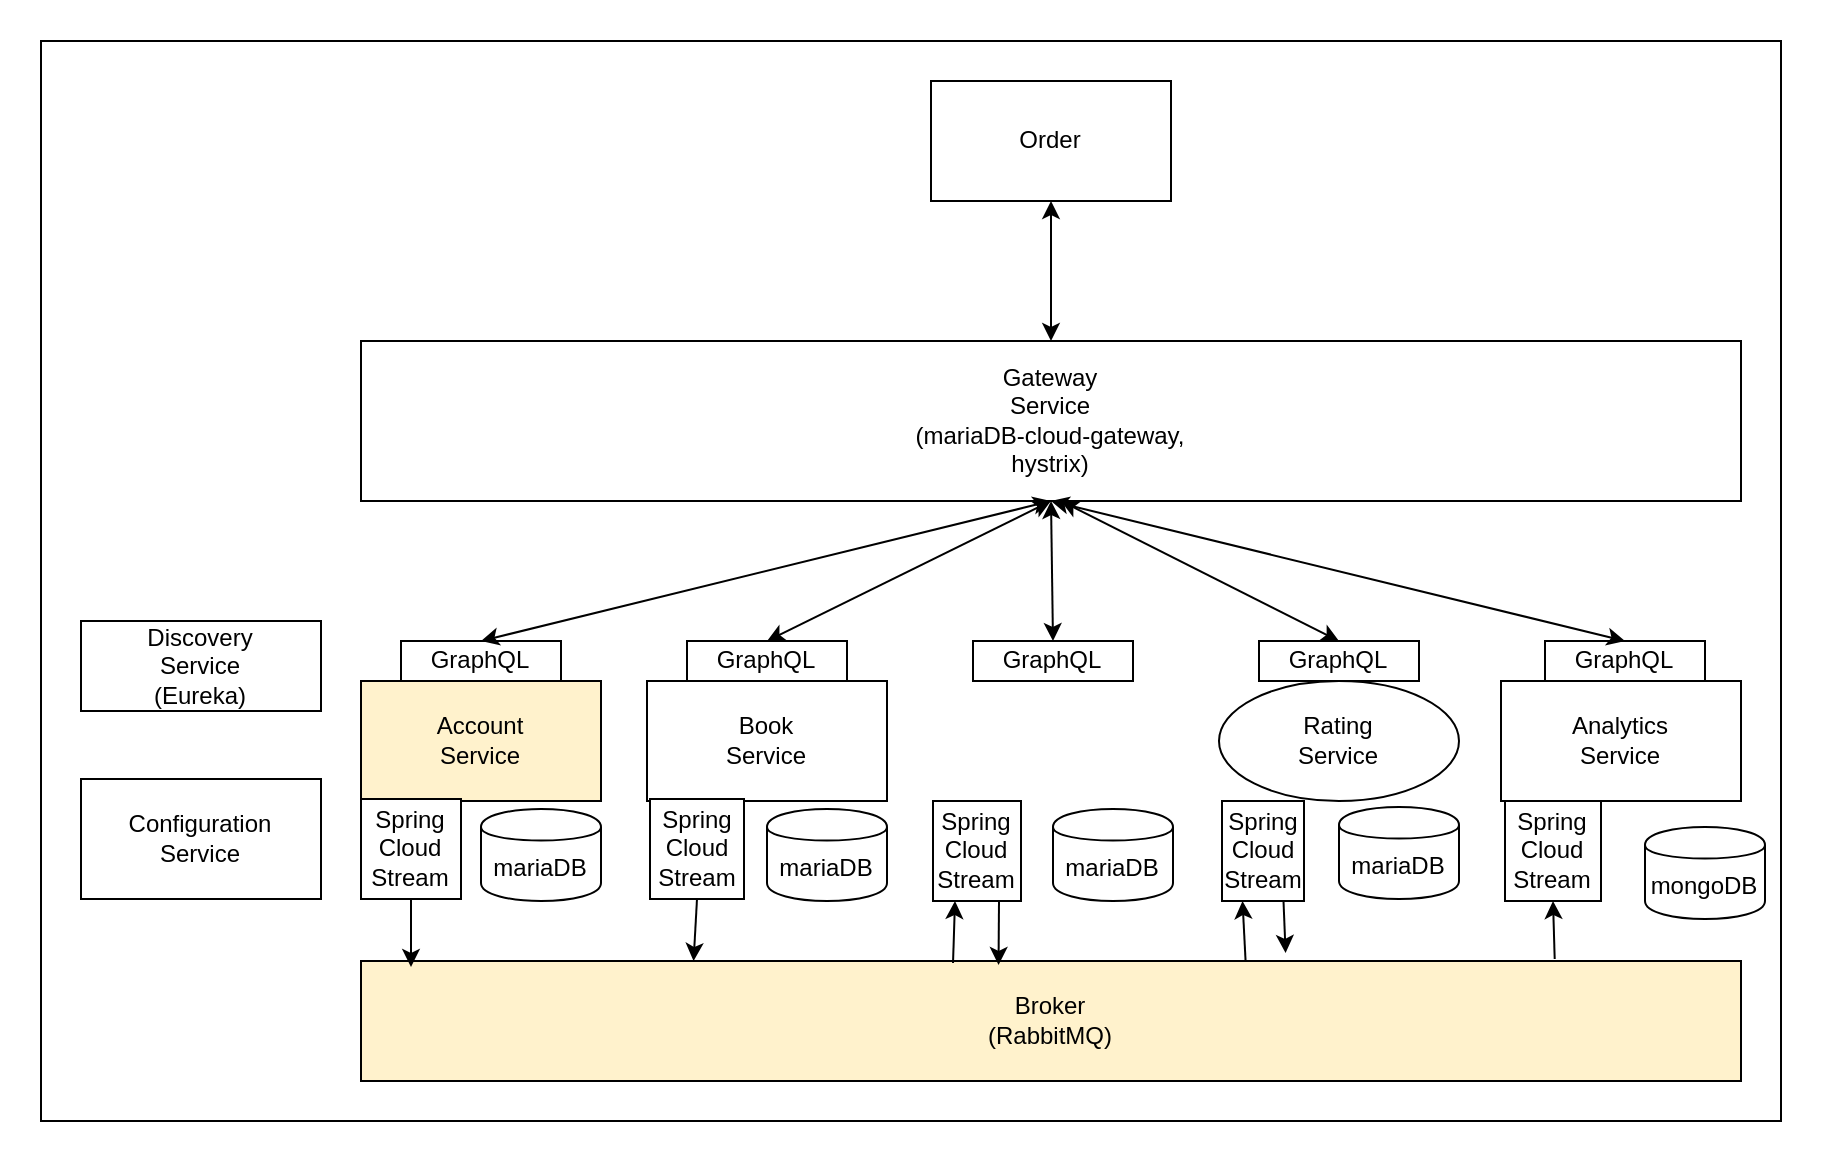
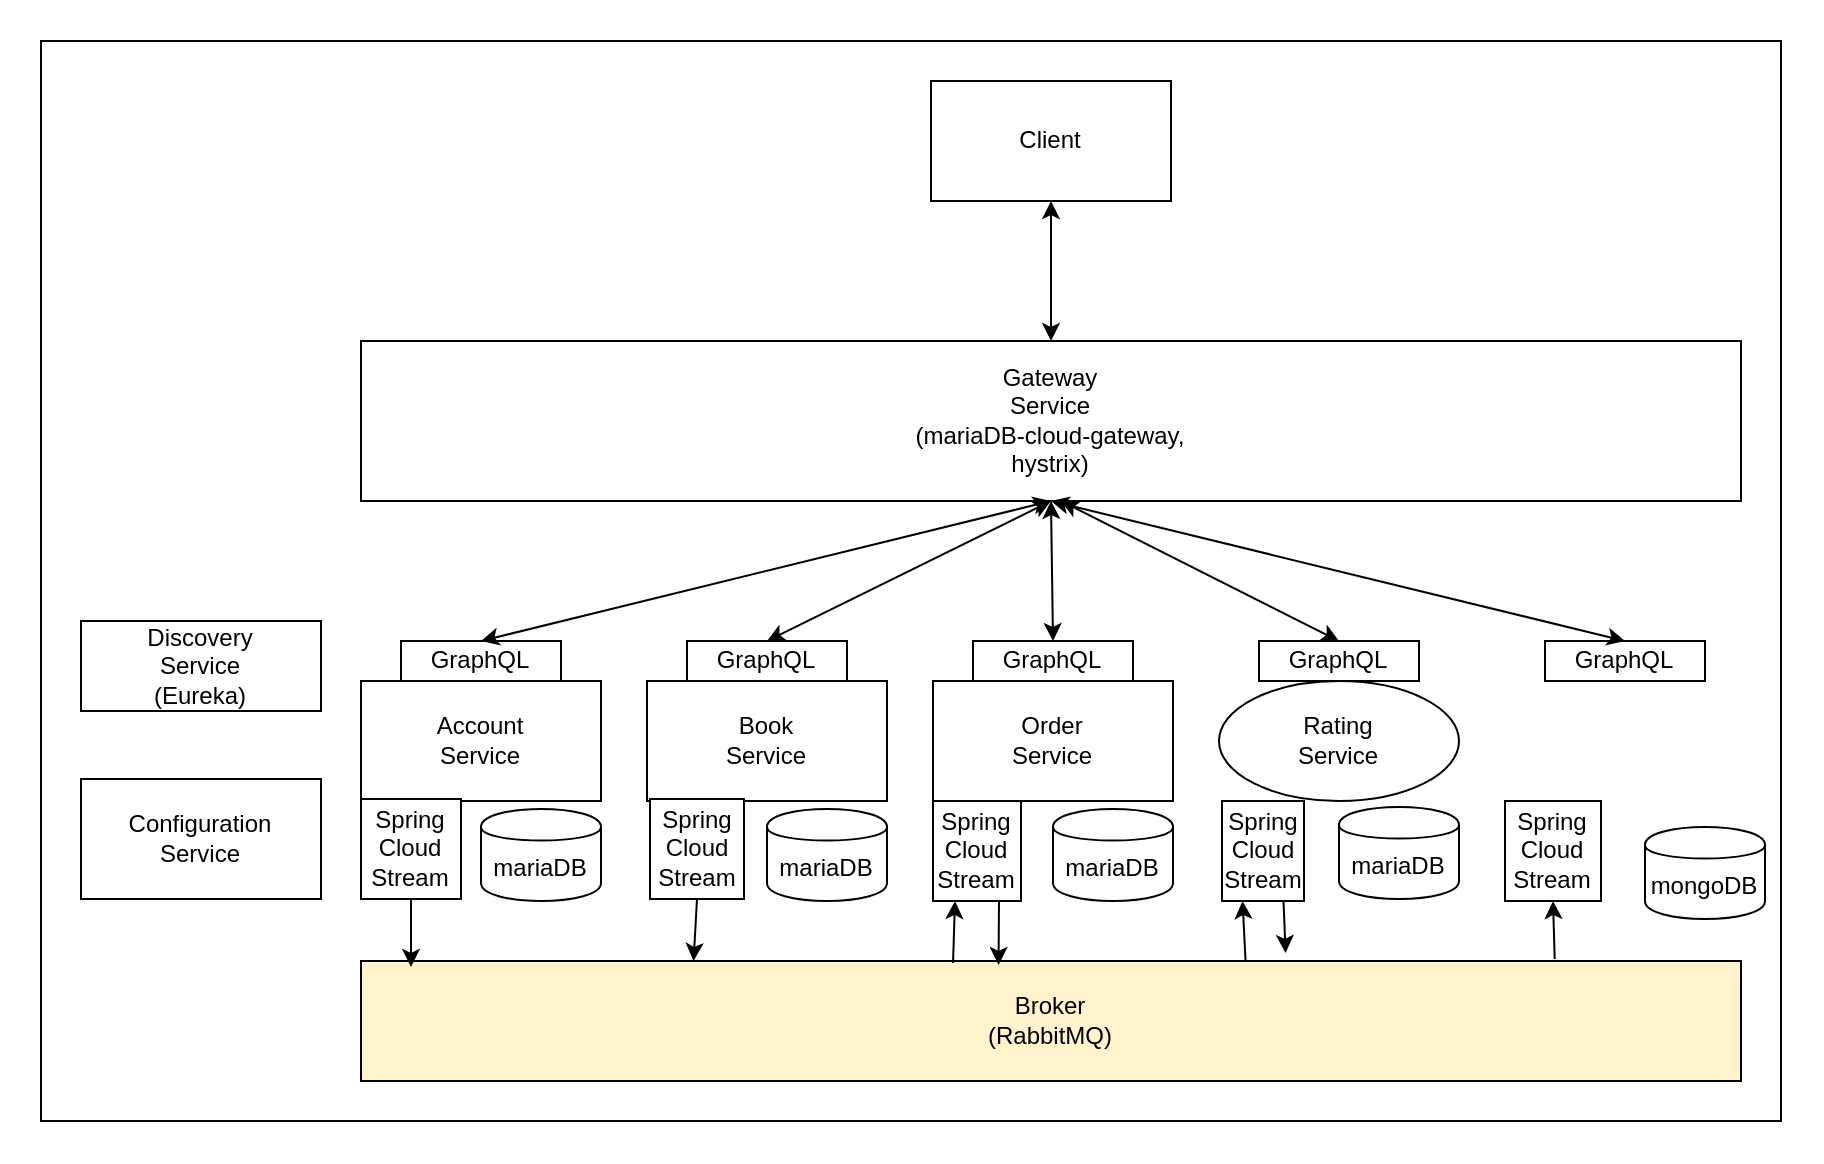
(1051, 141) -> (1051, 141)
(481, 741) -> (481, 741)
none -> (1053, 741)
(1621, 741) -> none
